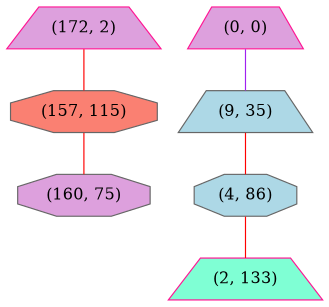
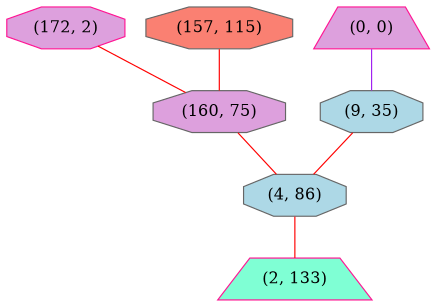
(84, 28) -> (66, 28)
(84, 70) -> (142, 69)
(245, 112) -> (372, 112)
none -> (257, 154)
